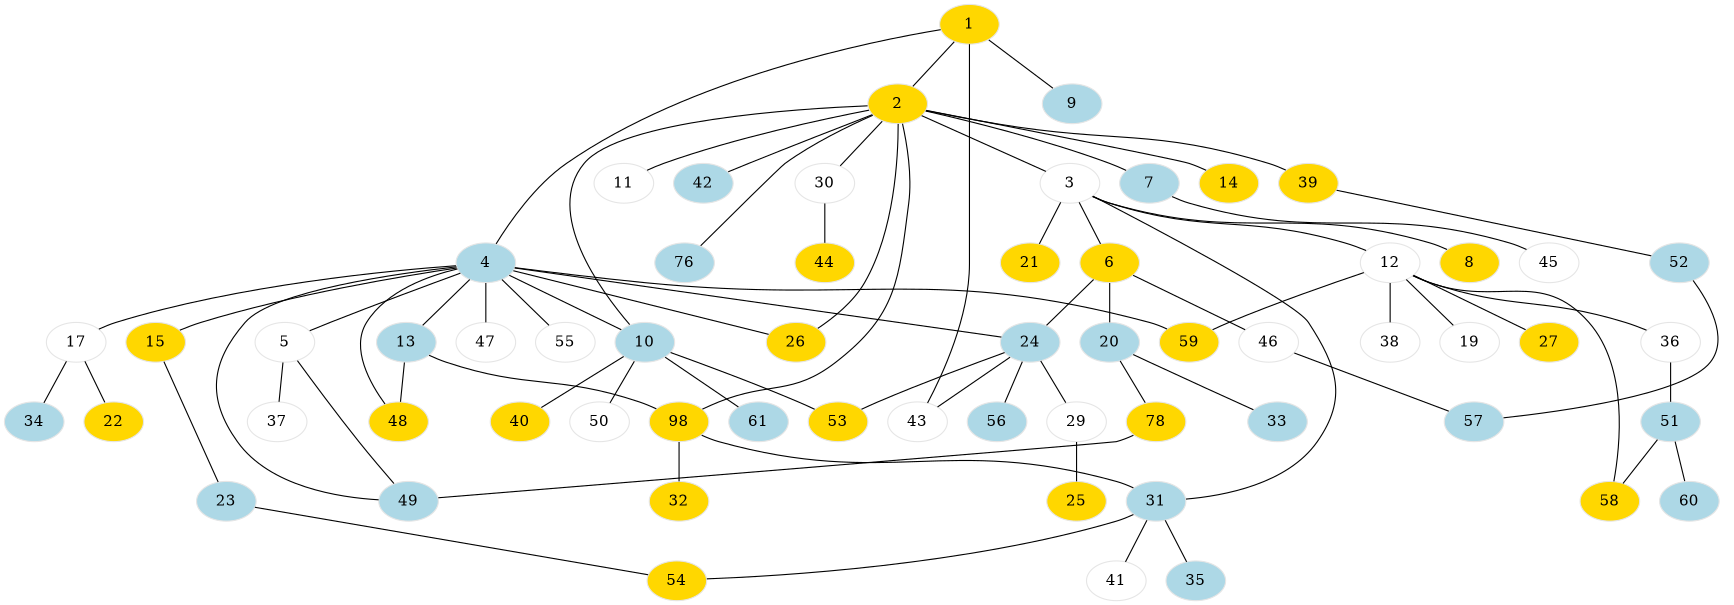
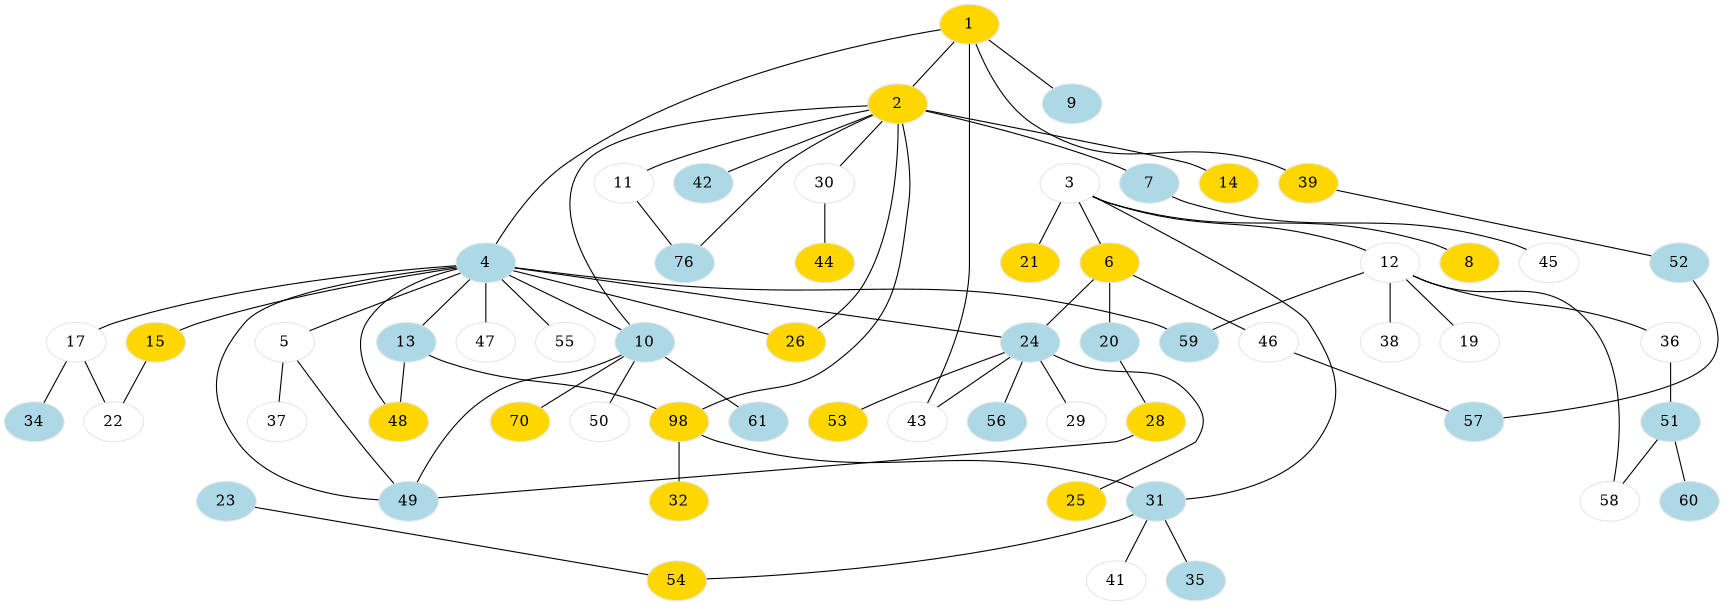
(1107, 136) -> (1171, 152)
(984, 144) -> none
none -> (654, 223)
(1189, 342) -> (1189, 342)
(1549, 342) -> none
(743, 380) -> (500, 390)
(114, 422) -> (114, 422)
(191, 422) -> (135, 382)
(520, 422) -> (520, 422)
(1156, 422) -> (1156, 422)
(1278, 422) -> none
(1077, 462) -> (1194, 400)
(1610, 501) -> (1610, 501)
